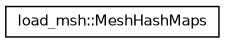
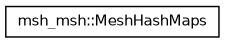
(112, 22) -> (112, 22)
